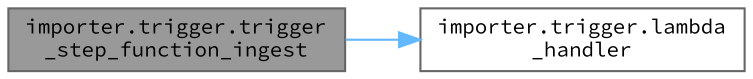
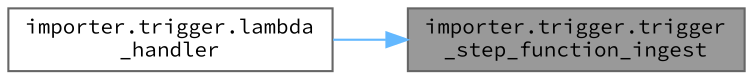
(372, 40) -> (359, 40)
